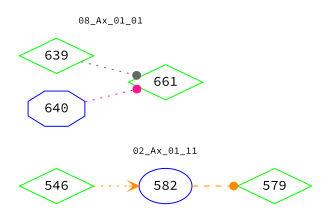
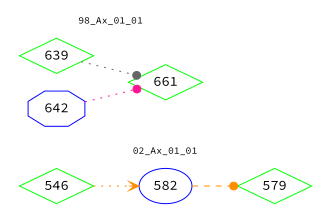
(111, 21) -> (111, 21)
(56, 109) -> (56, 109)
(166, 151) -> (166, 151)
